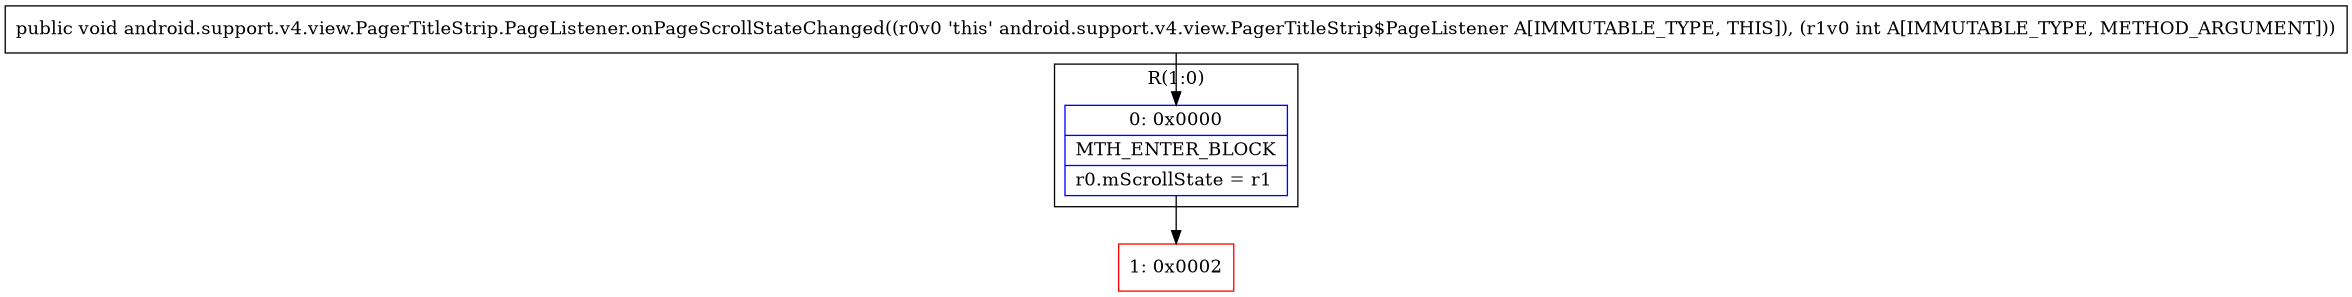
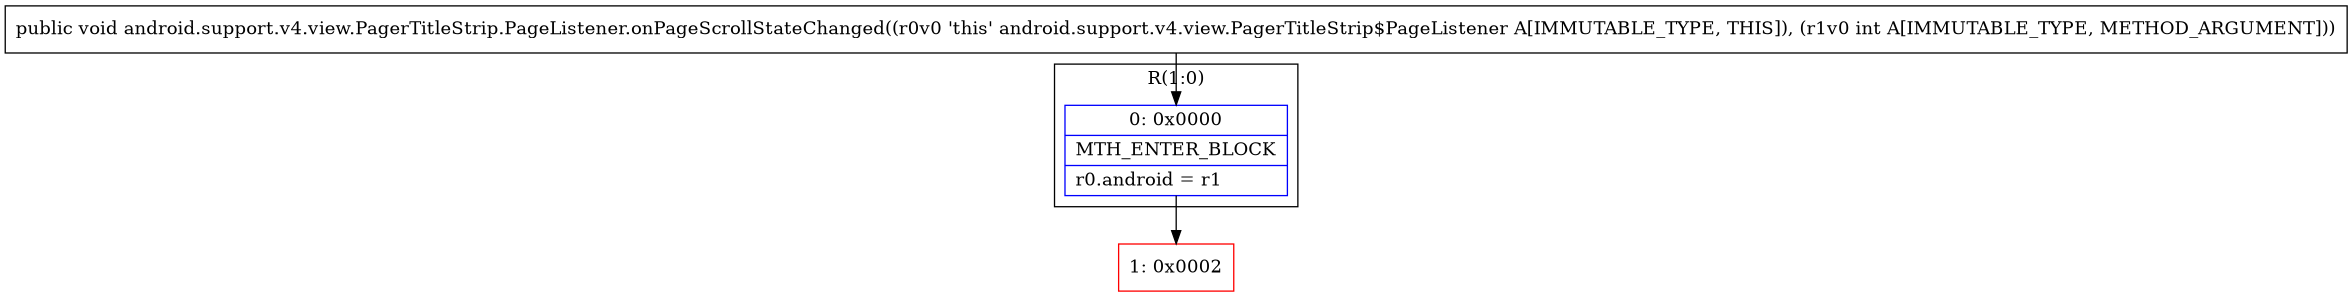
(1174, 180) -> (1149, 180)
